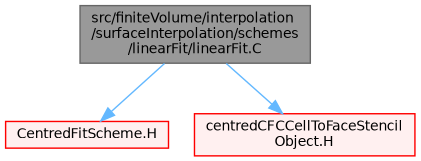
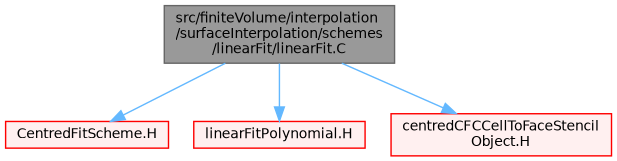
none -> (279, 135)
